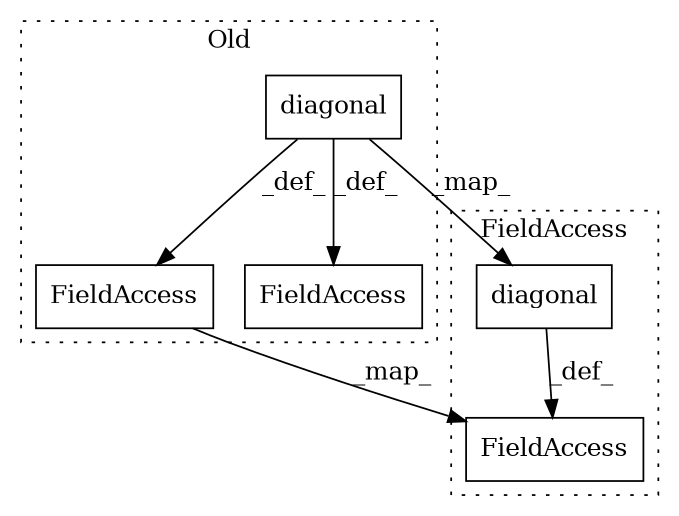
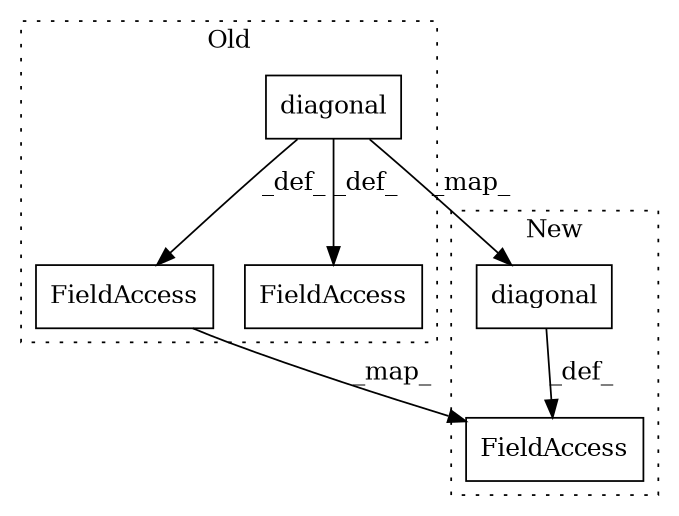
(555, 231) -> (555, 231)
